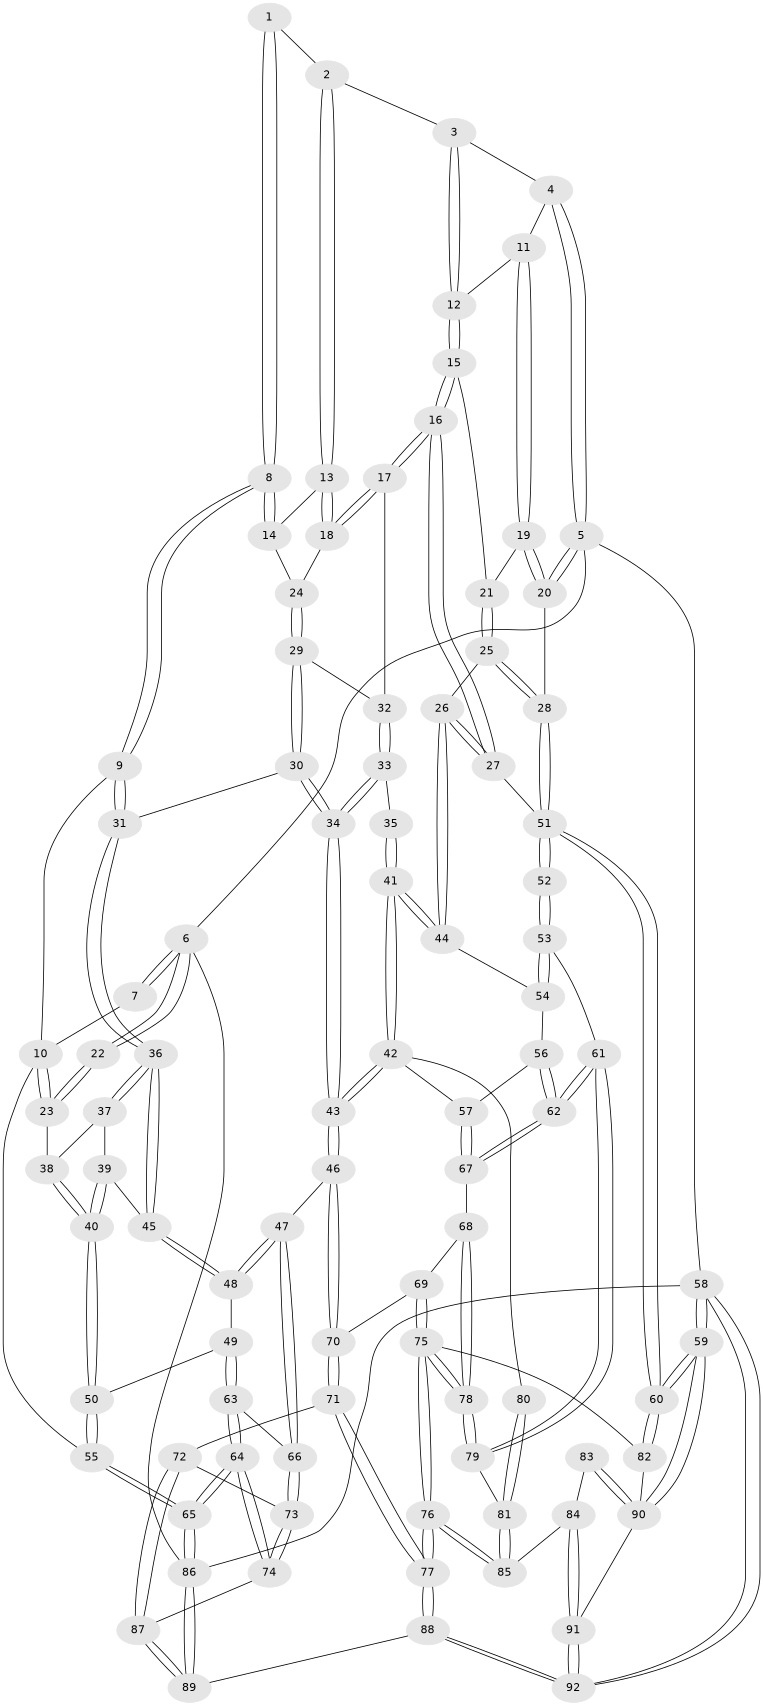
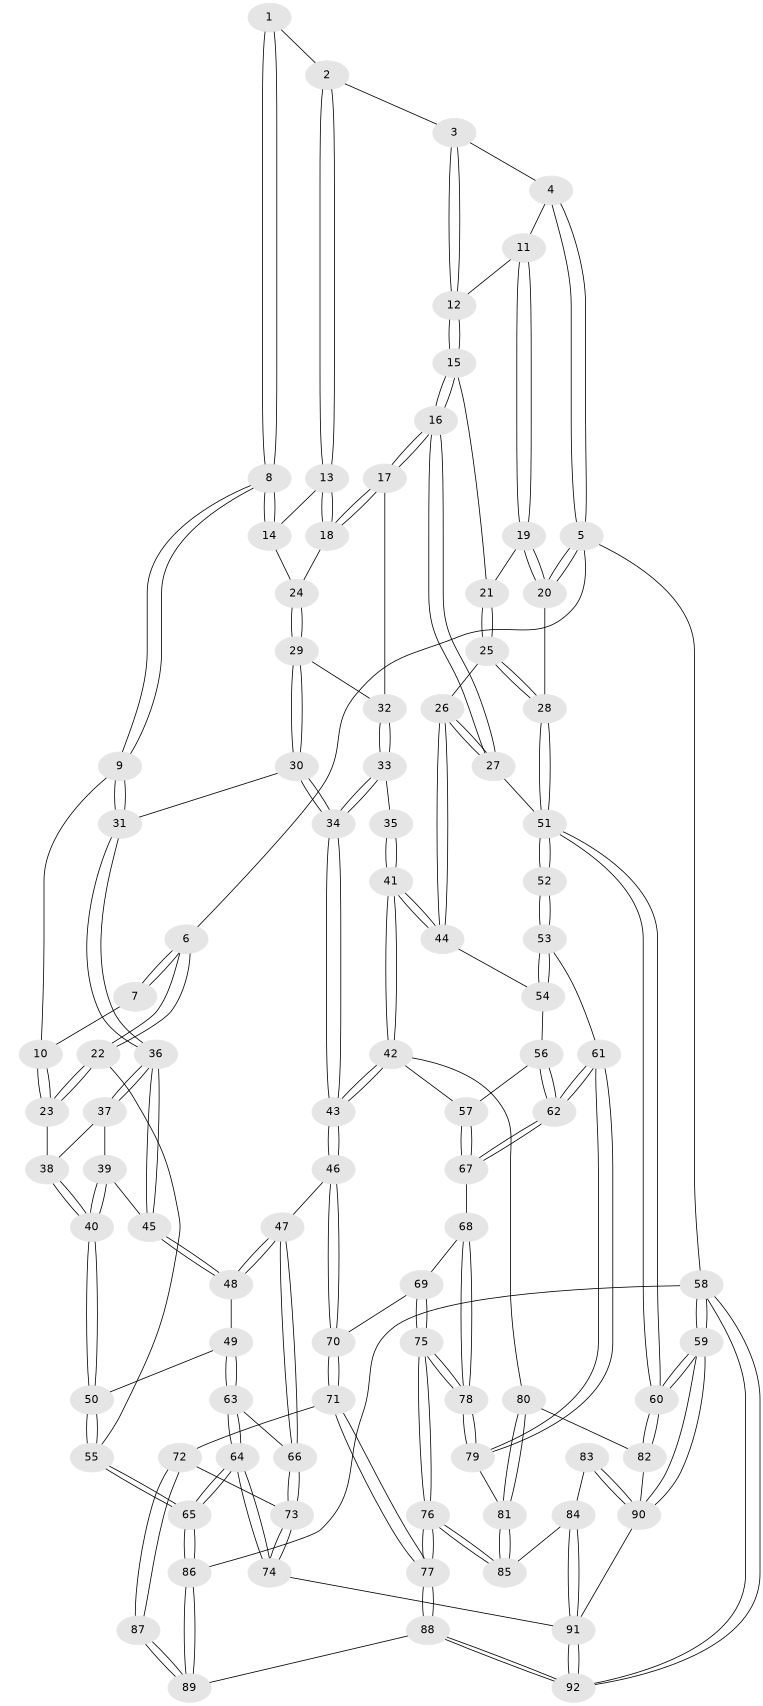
(210, 1245) -> none
(3, 1269) -> (174, 1265)
(545, 1382) -> (585, 1429)
(204, 1602) -> (415, 1600)
